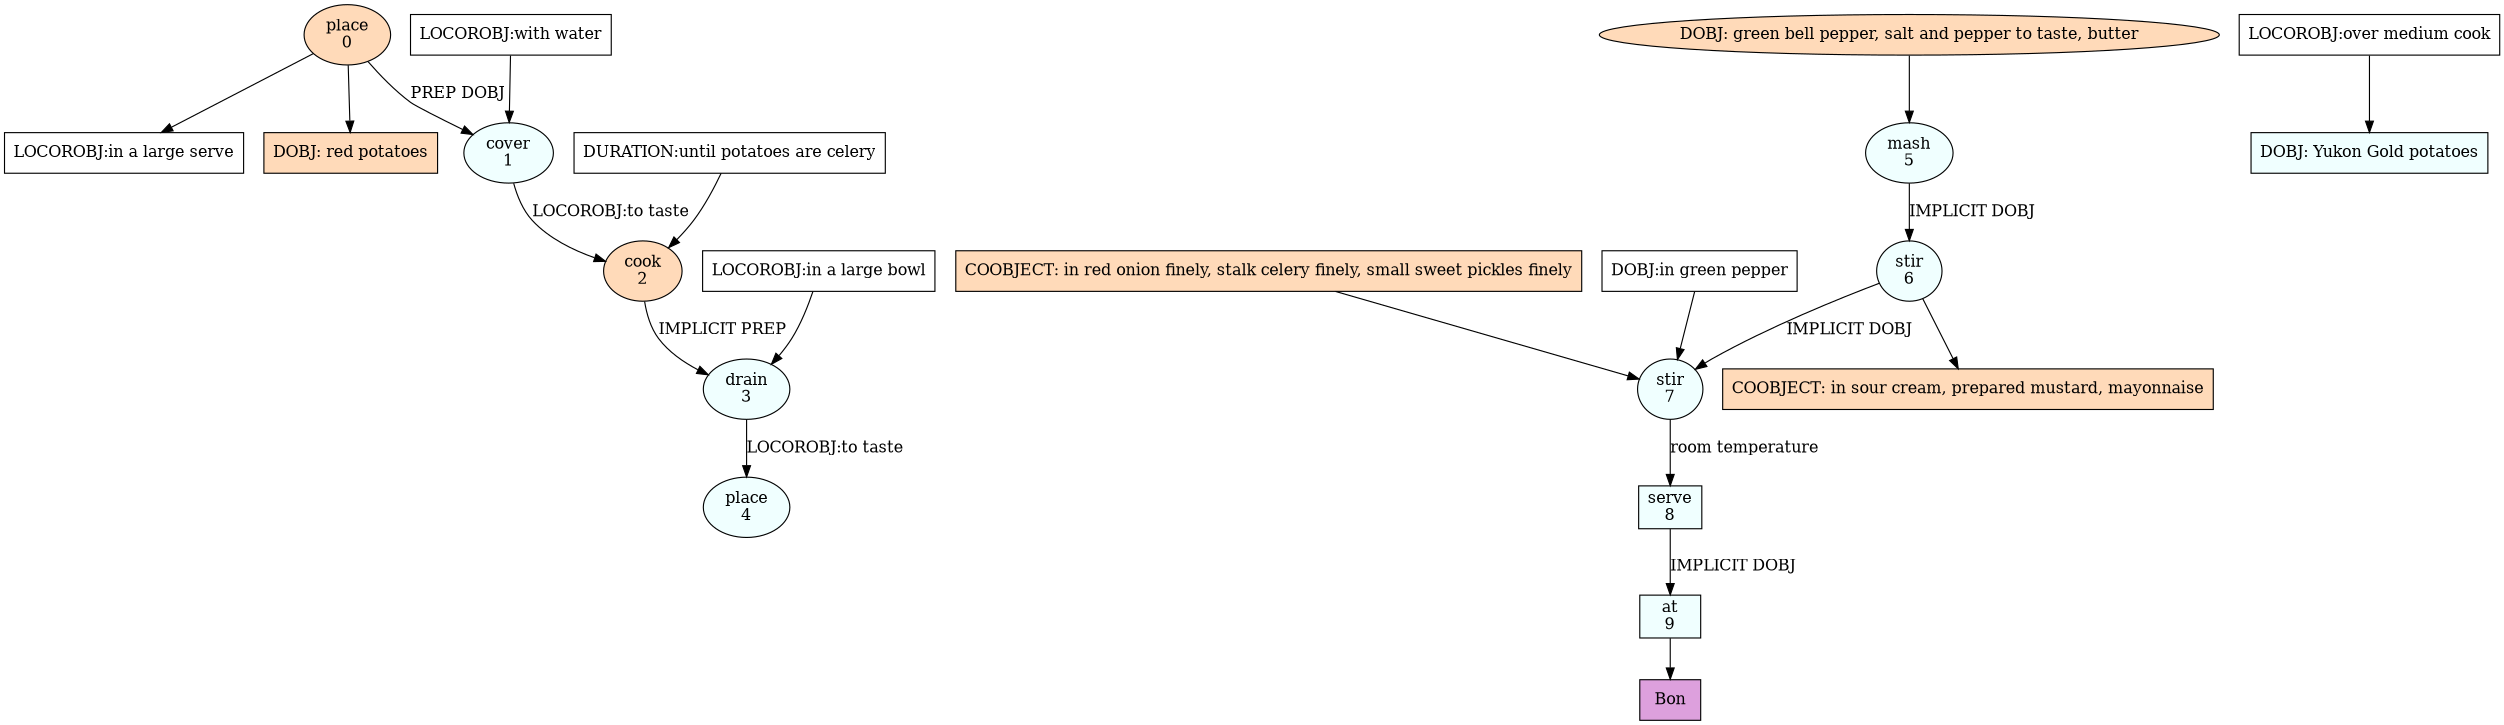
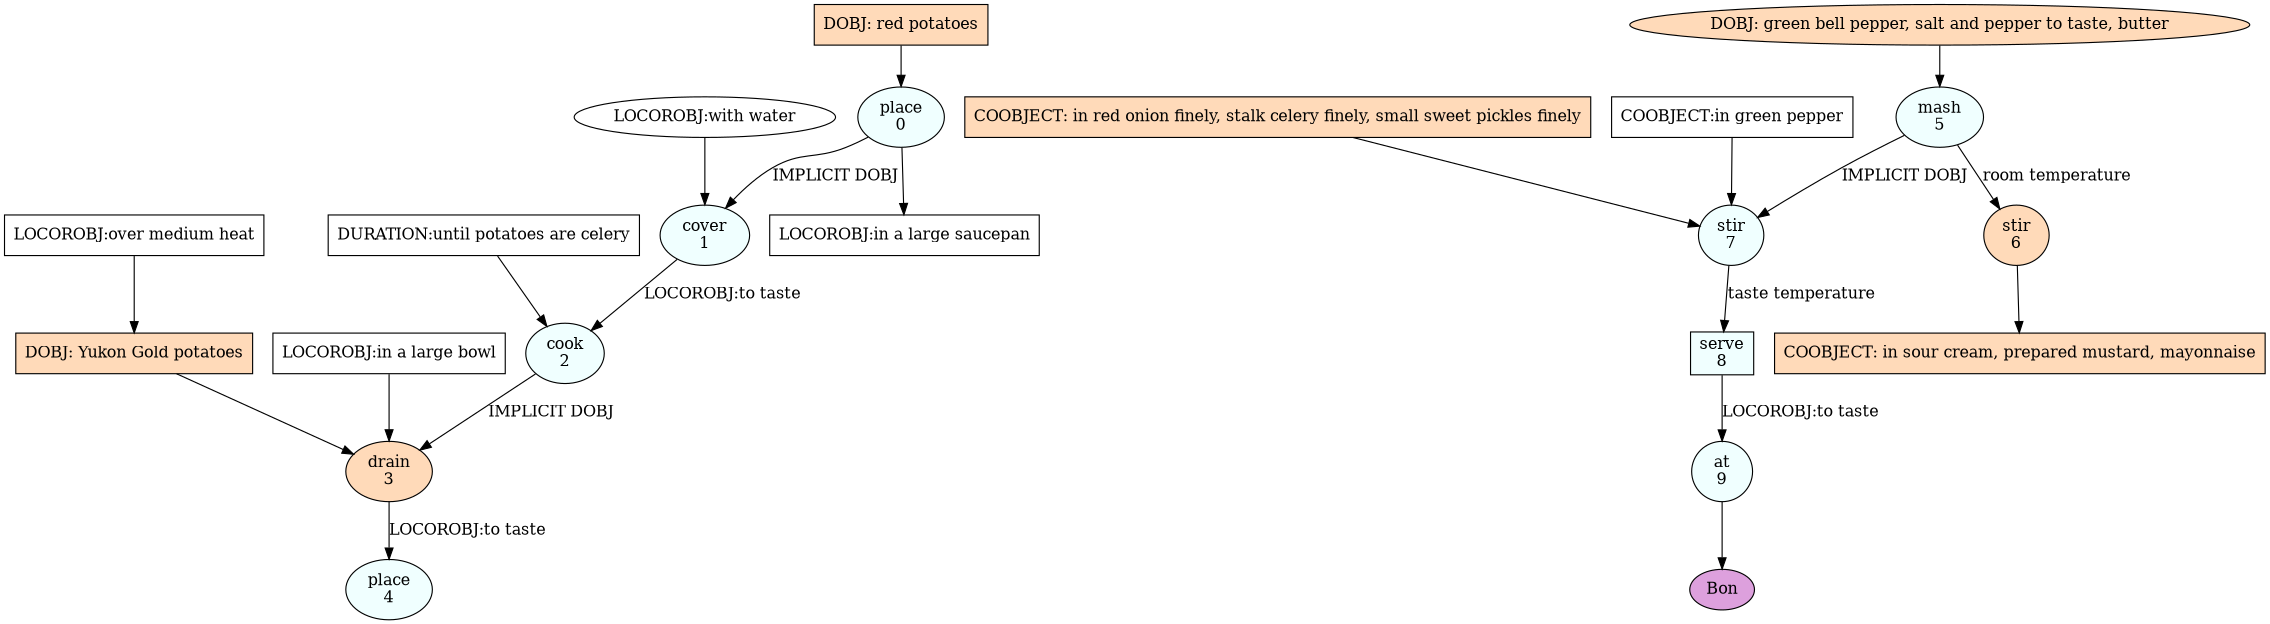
(347, 35) -> (901, 117)
(511, 35) -> (705, 117)
(2369, 35) -> (134, 235)
(349, 93) -> (901, 60)
(458, 94) -> (836, 176)
(124, 153) -> (904, 235)
(2369, 153) -> (134, 353)
(1972, 212) -> (2057, 176)
(643, 271) -> (565, 353)
(1700, 271) -> (1732, 117)
(1909, 271) -> (2016, 235)
(1791, 320) -> (1835, 172)
(723, 330) -> (551, 412)
(747, 389) -> (389, 472)
none -> (260, 412)
(1745, 448) -> (1802, 294)
(1733, 566) -> (1800, 412)
(1670, 617) -> (1722, 472)
(1670, 700) -> (1722, 590)
